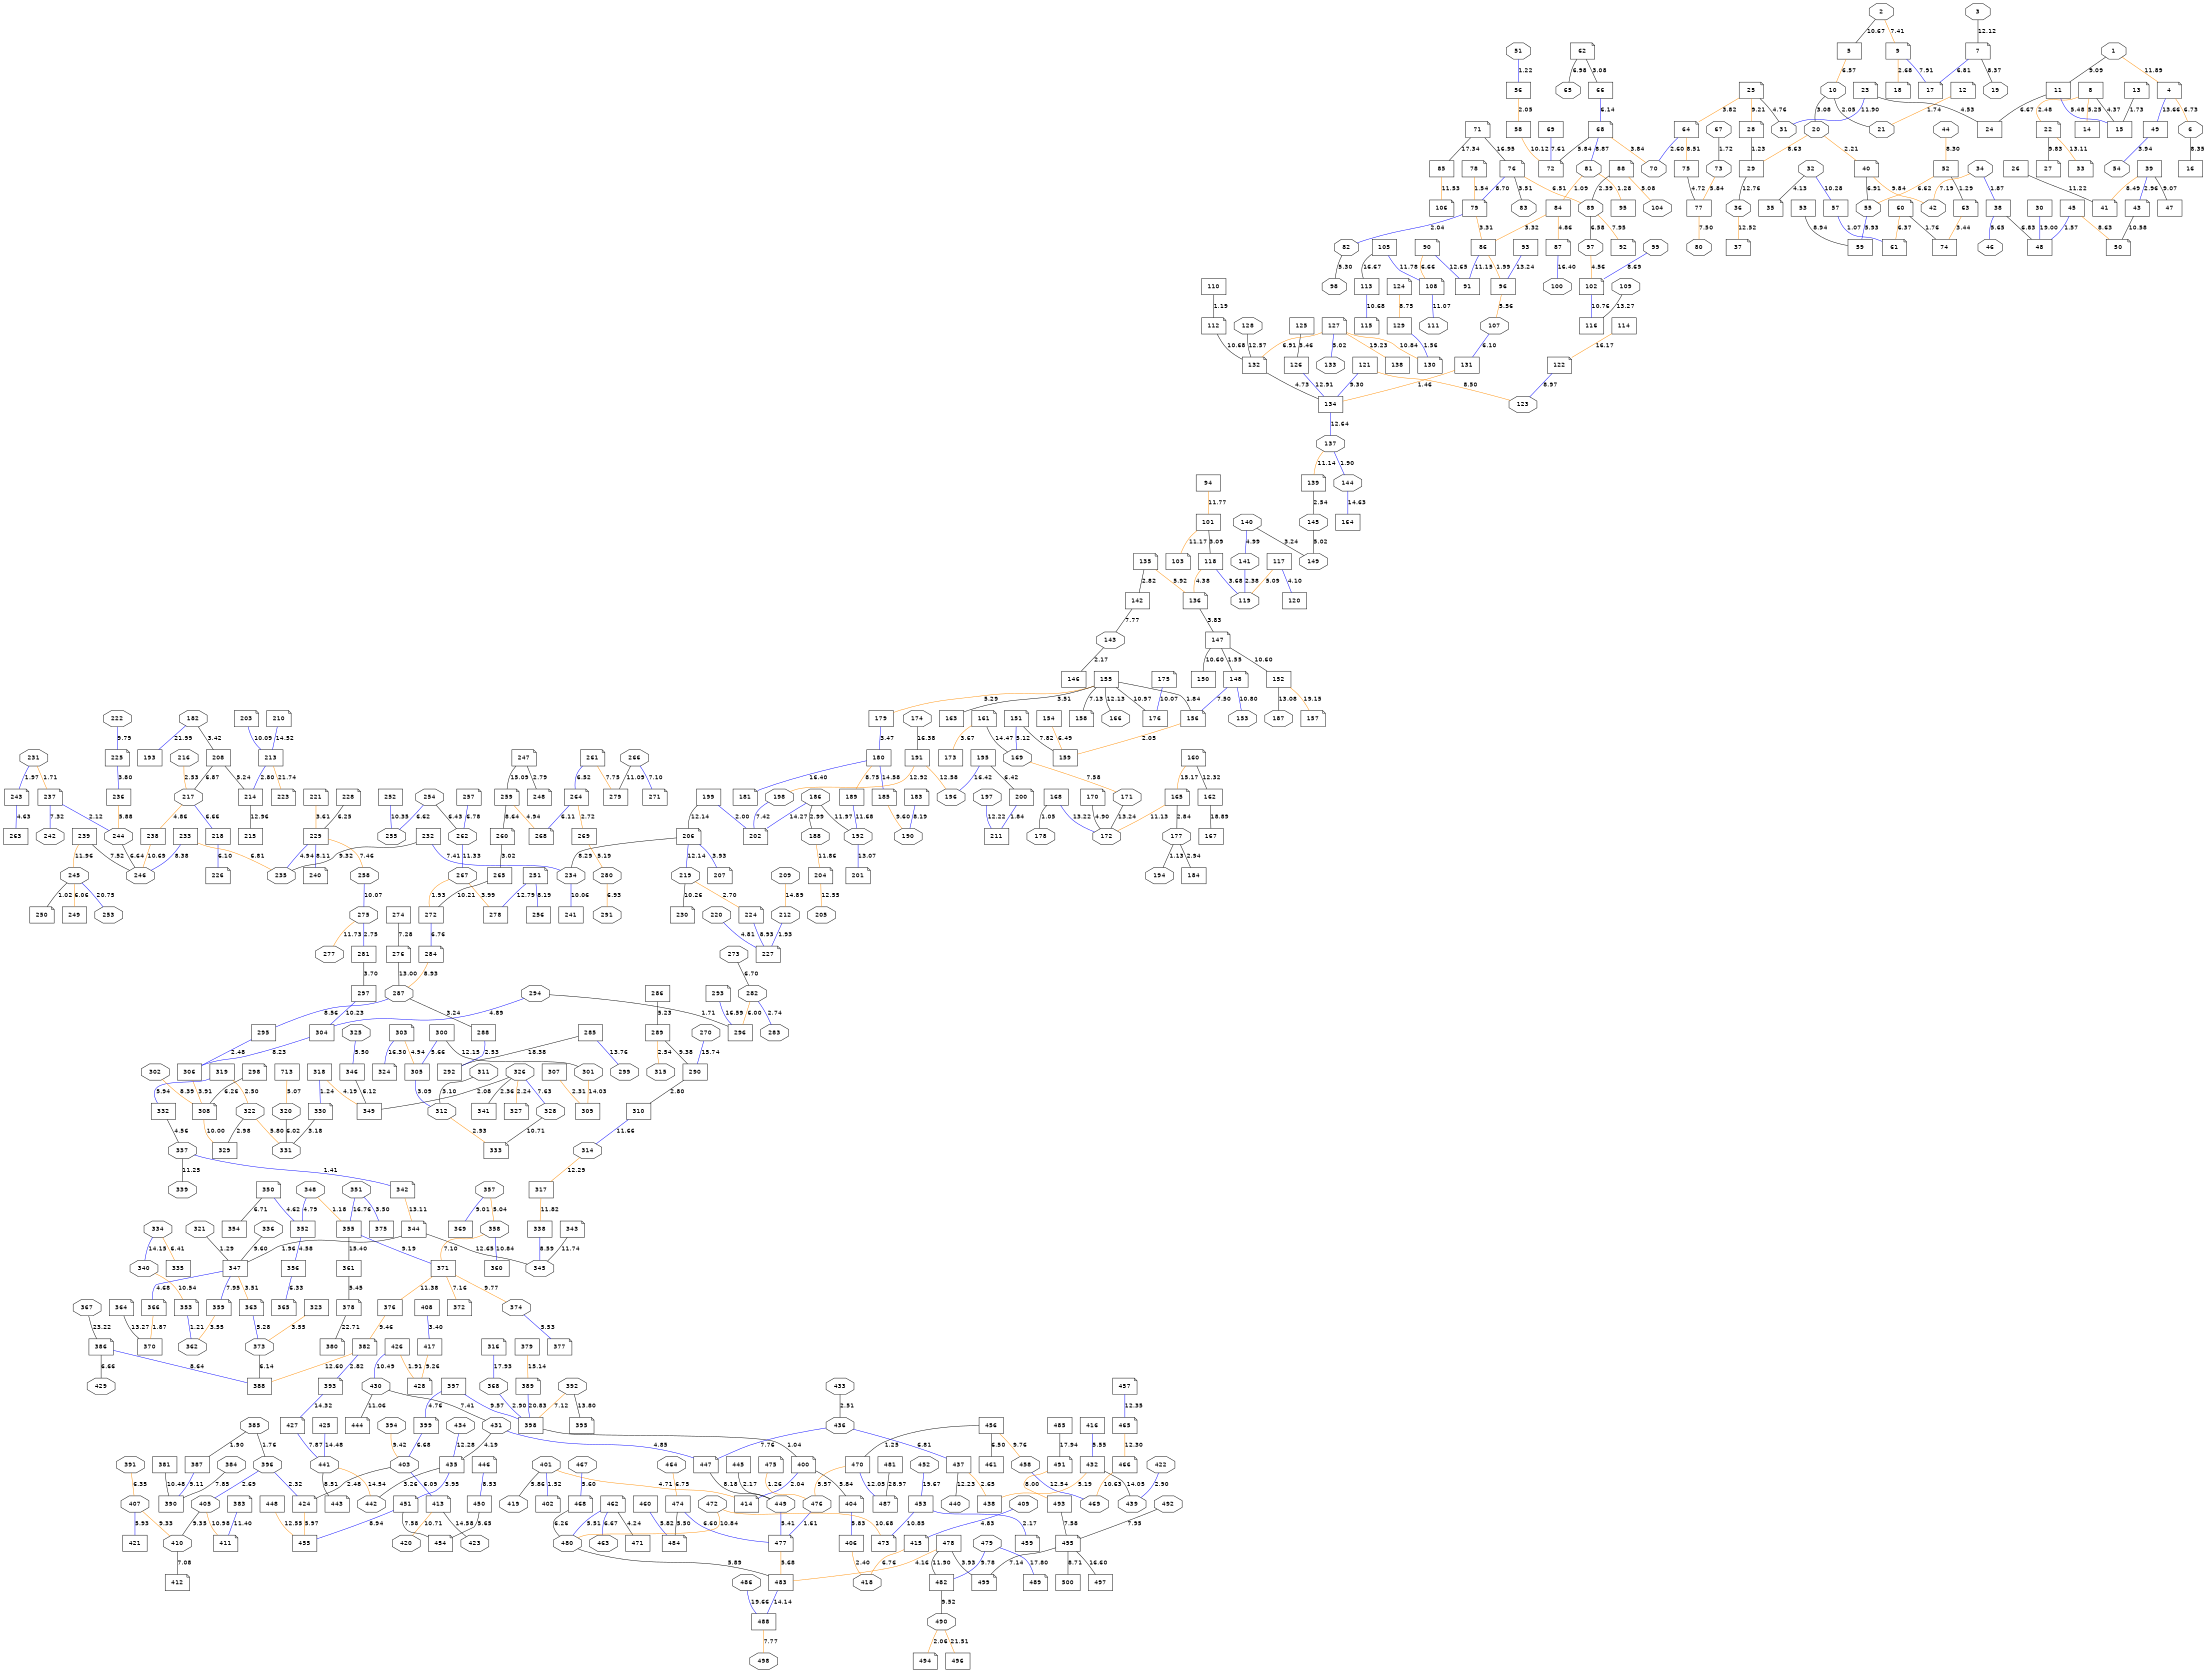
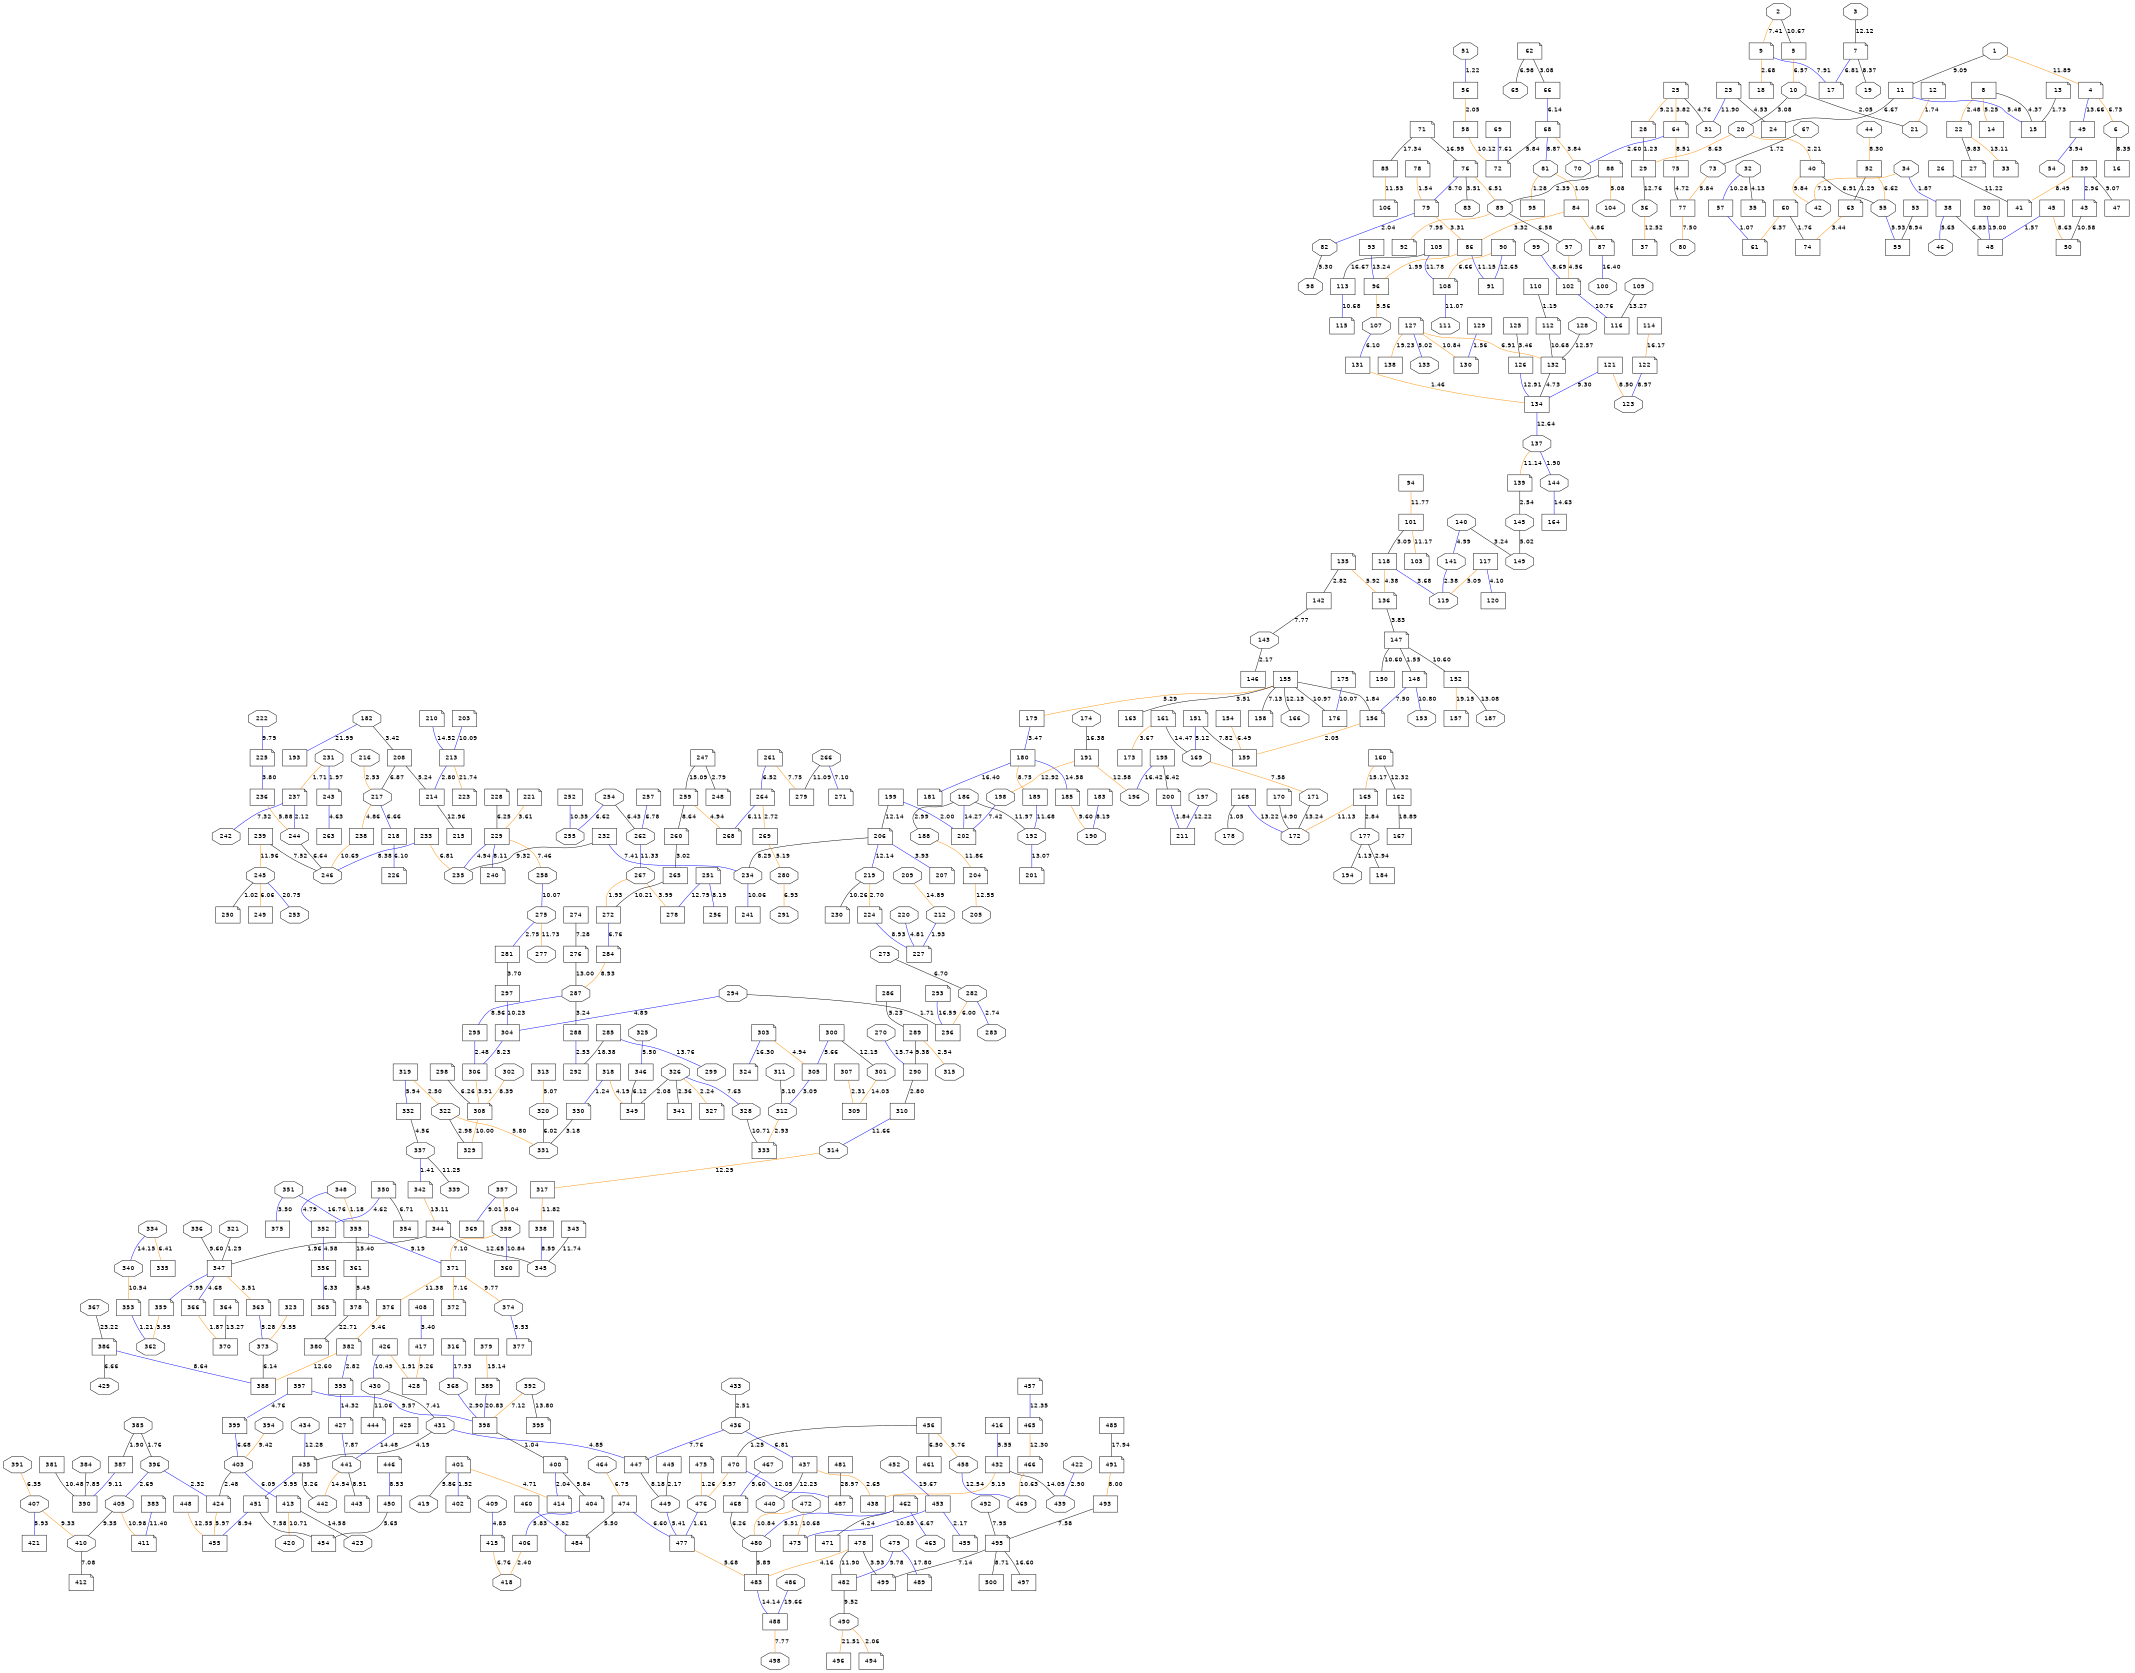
(1399, 287) -> none
(287, 1072) -> (543, 1072)
(546, 1465) -> (458, 1465)
